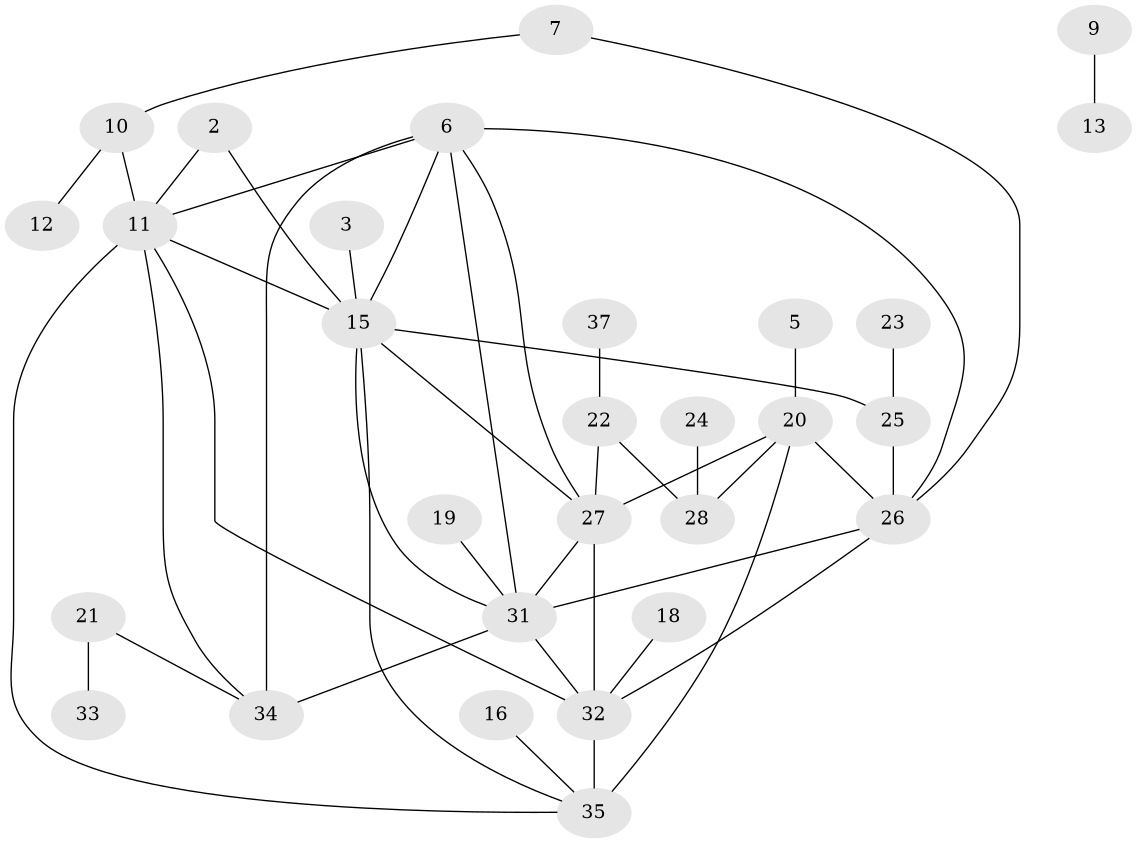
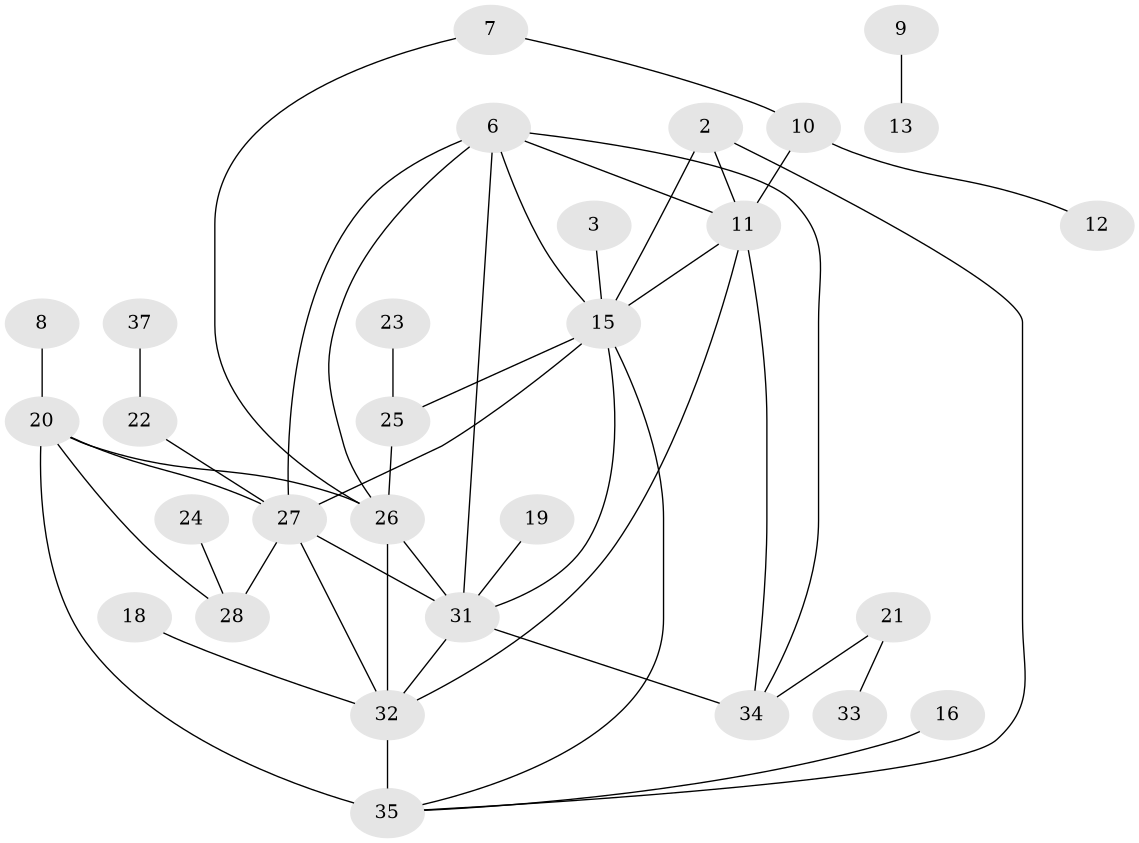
(795, 324) -> (42, 324)
(648, 470) -> (261, 568)
(37, 737) -> (1024, 654)
